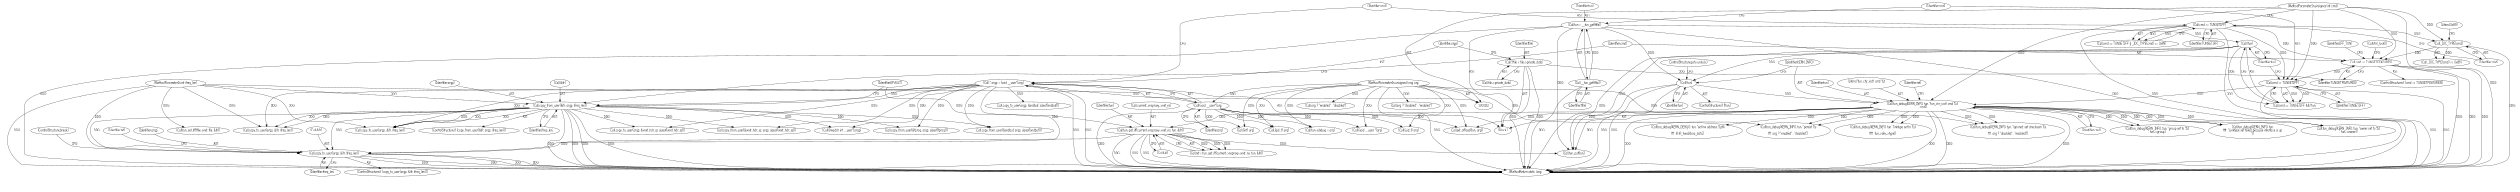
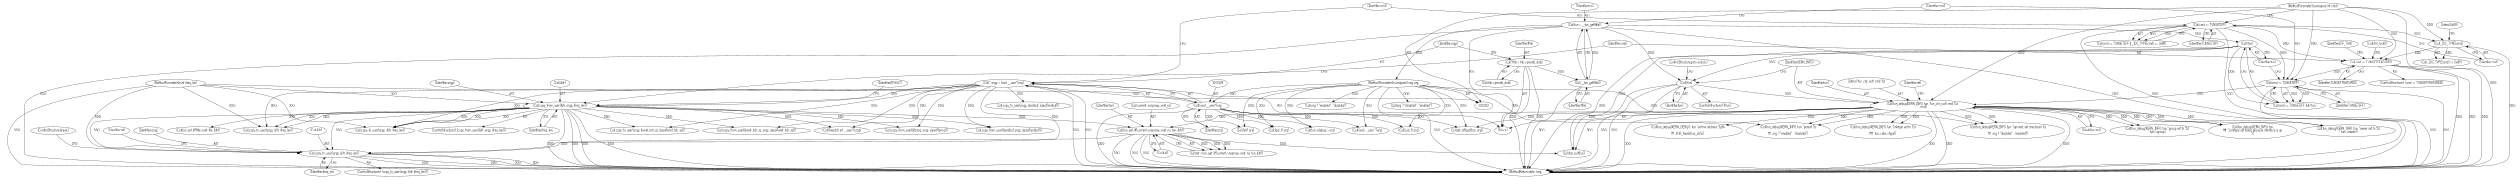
(1934, 74) -> (1555, 73)
none -> (1218, 83)
(1557, 86) -> (1483, 29)
(163, 110) -> (371, 113)
(988, 114) -> (862, 114)
